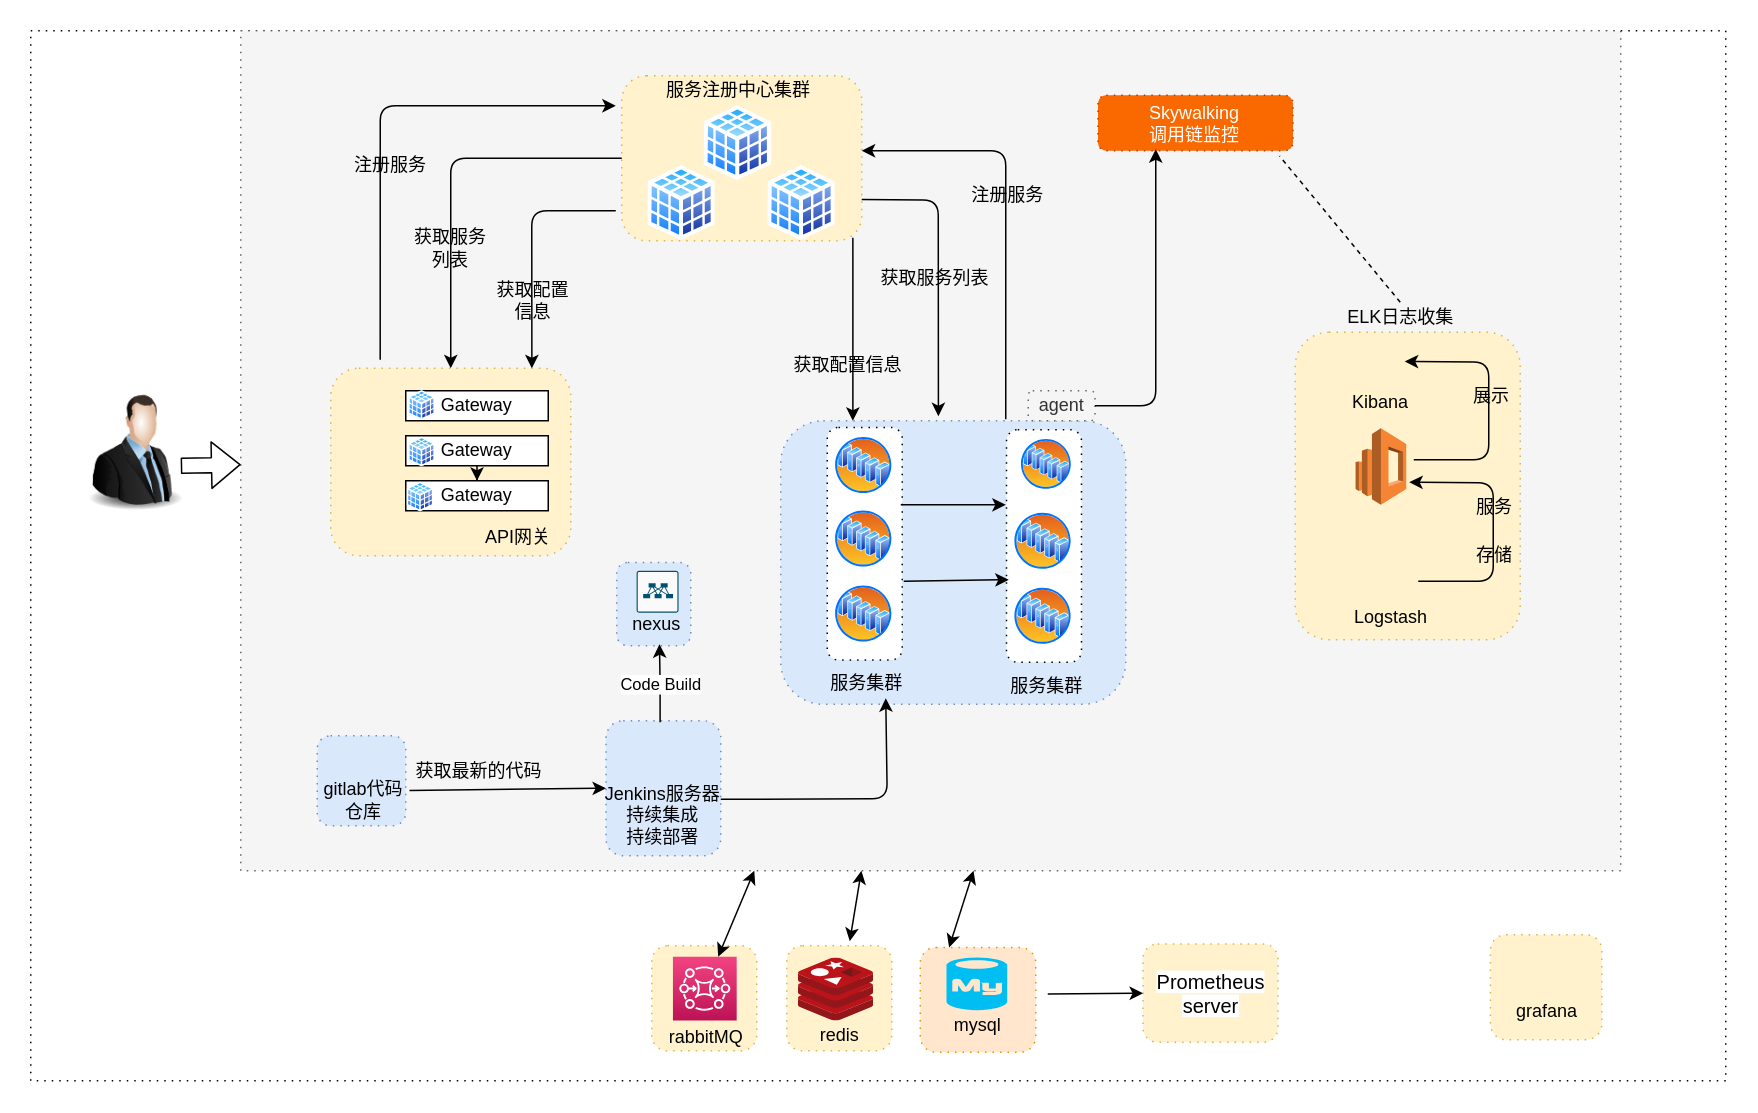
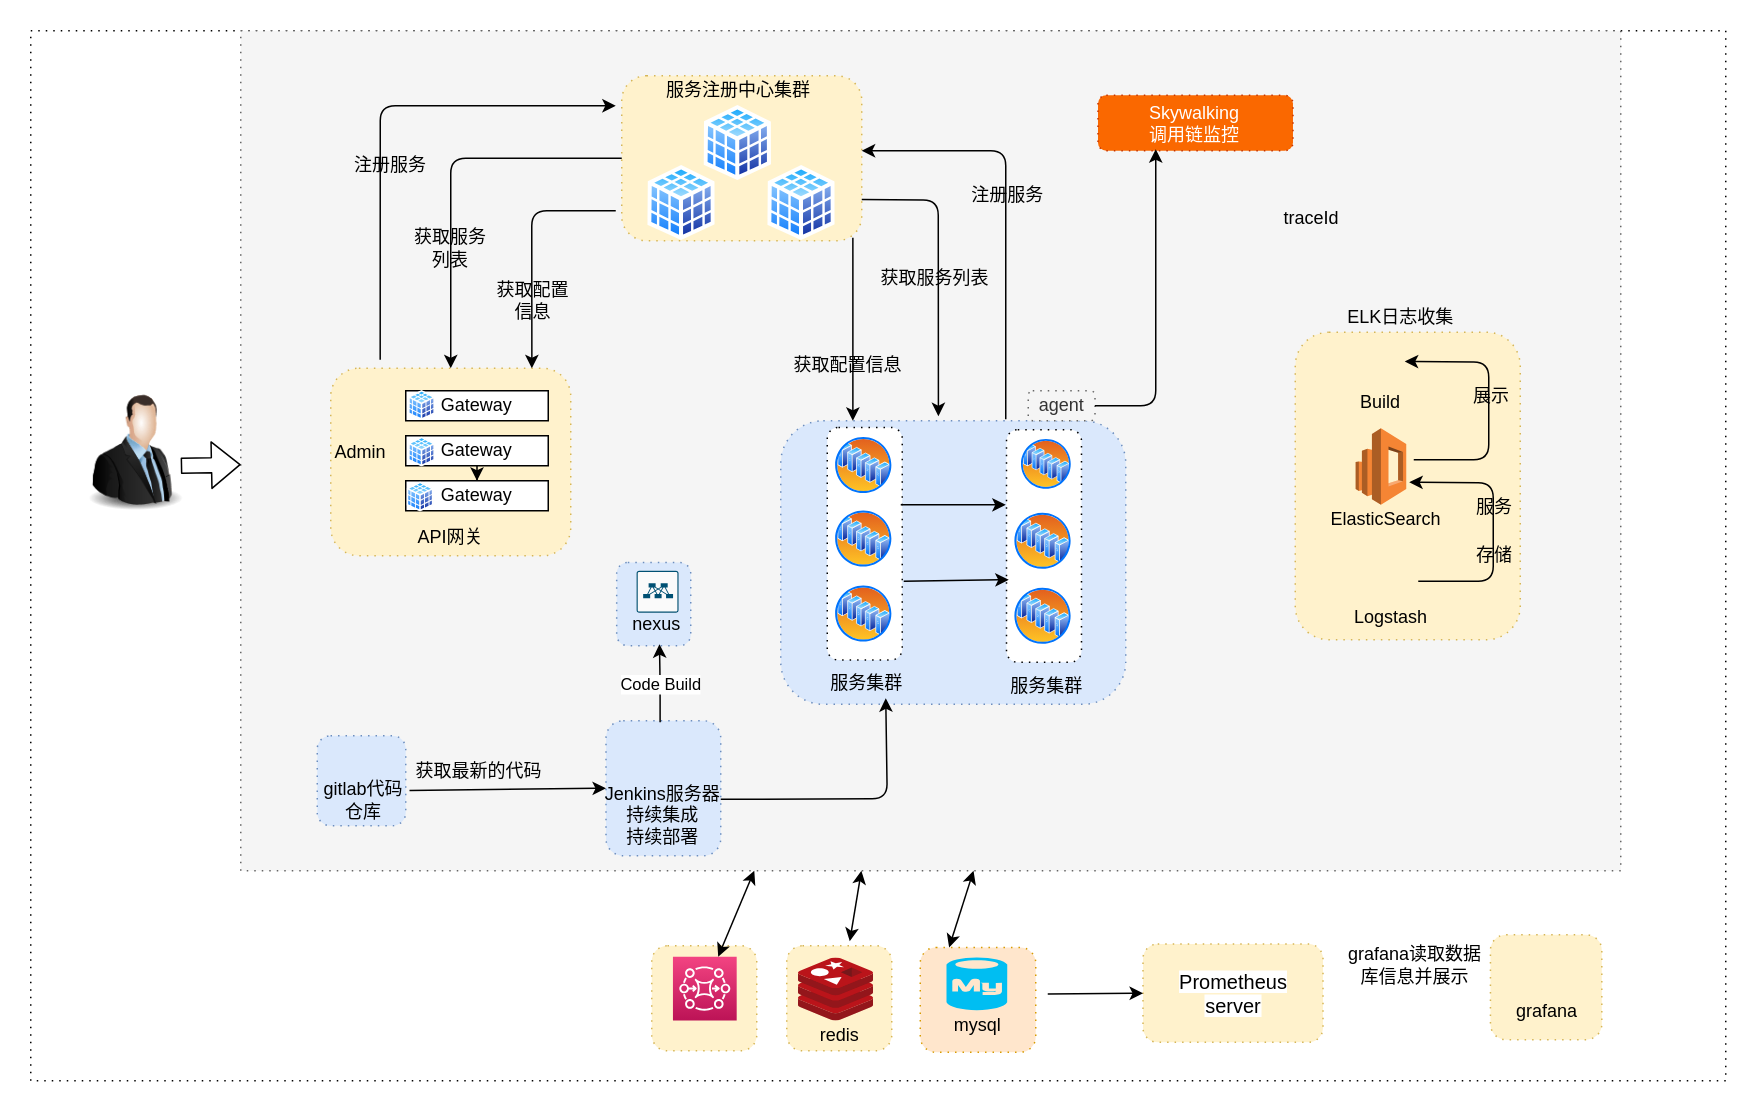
none -> (1312, 218)
(1340, 230) -> none
(1381, 403) -> (1381, 403)
none -> (361, 452)
none -> (1391, 520)
(518, 538) -> (451, 538)
none -> (1415, 965)
(1211, 993) -> (1233, 993)
(706, 1037) -> none
